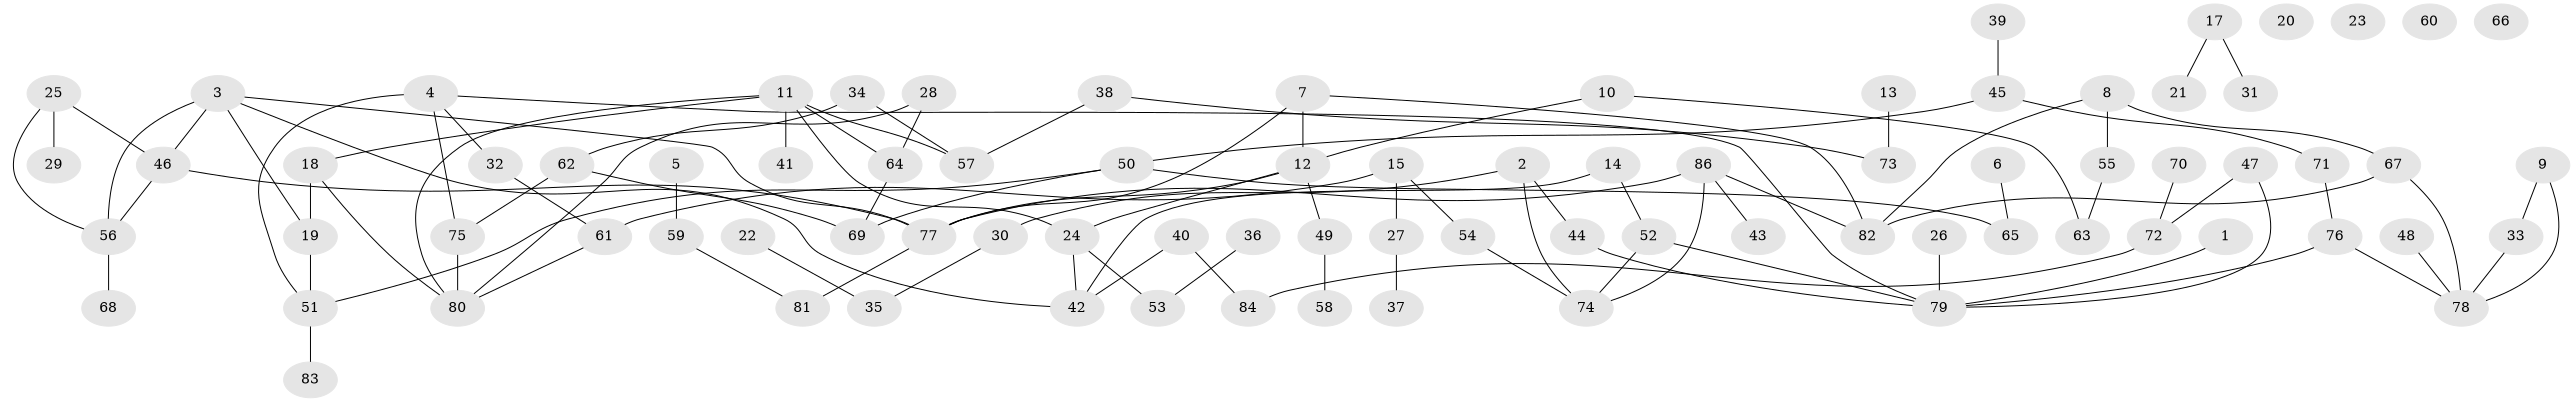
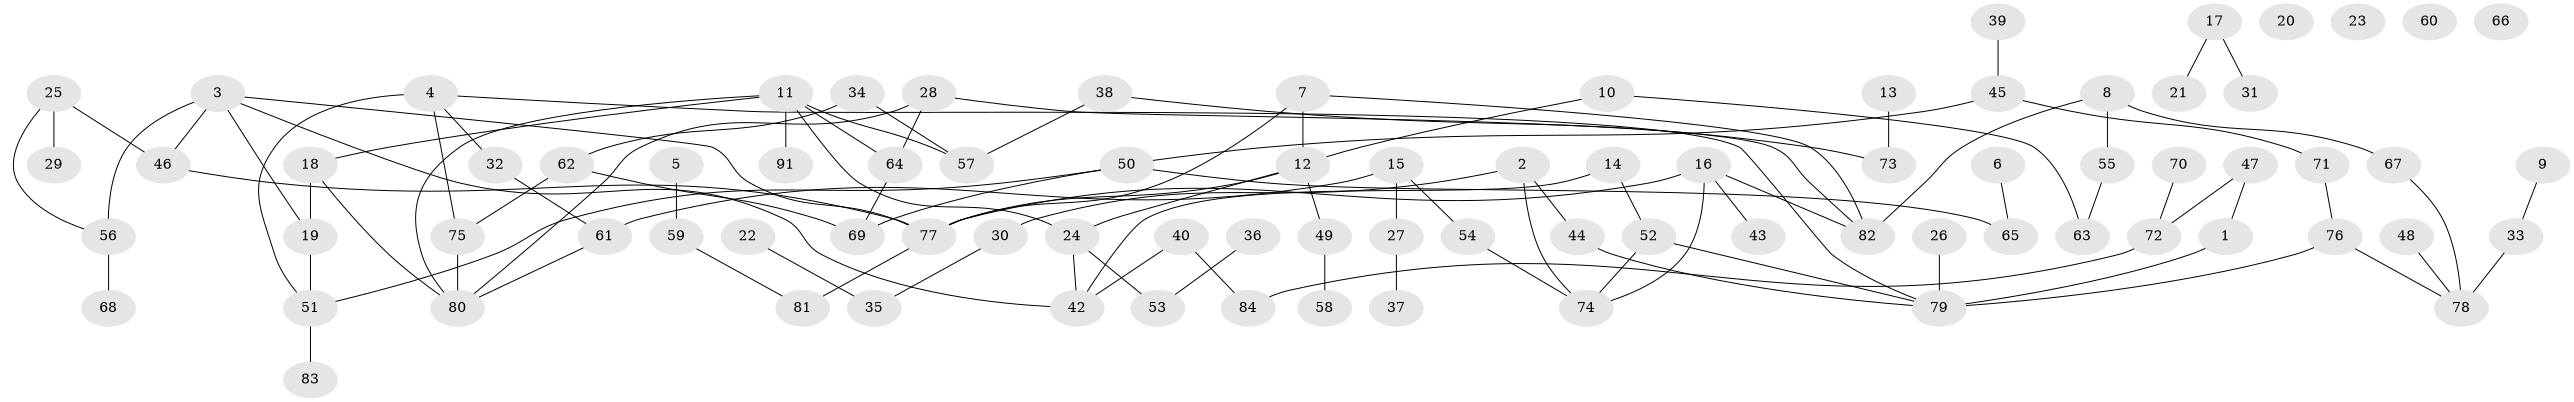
(786, 165) -> (786, 165)
(1704, 165) -> (1704, 165)
(136, 201) -> none
(2131, 201) -> (1419, 120)
(2550, 258) -> none
(2156, 293) -> (2238, 201)
